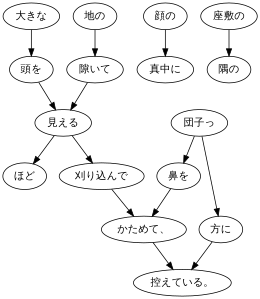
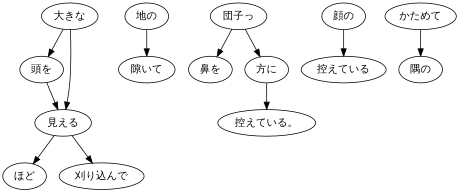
(229, 16) -> (421, 16)
(165, 70) -> (344, 70)
(81, 93) -> (71, 66)
(144, 229) -> none
